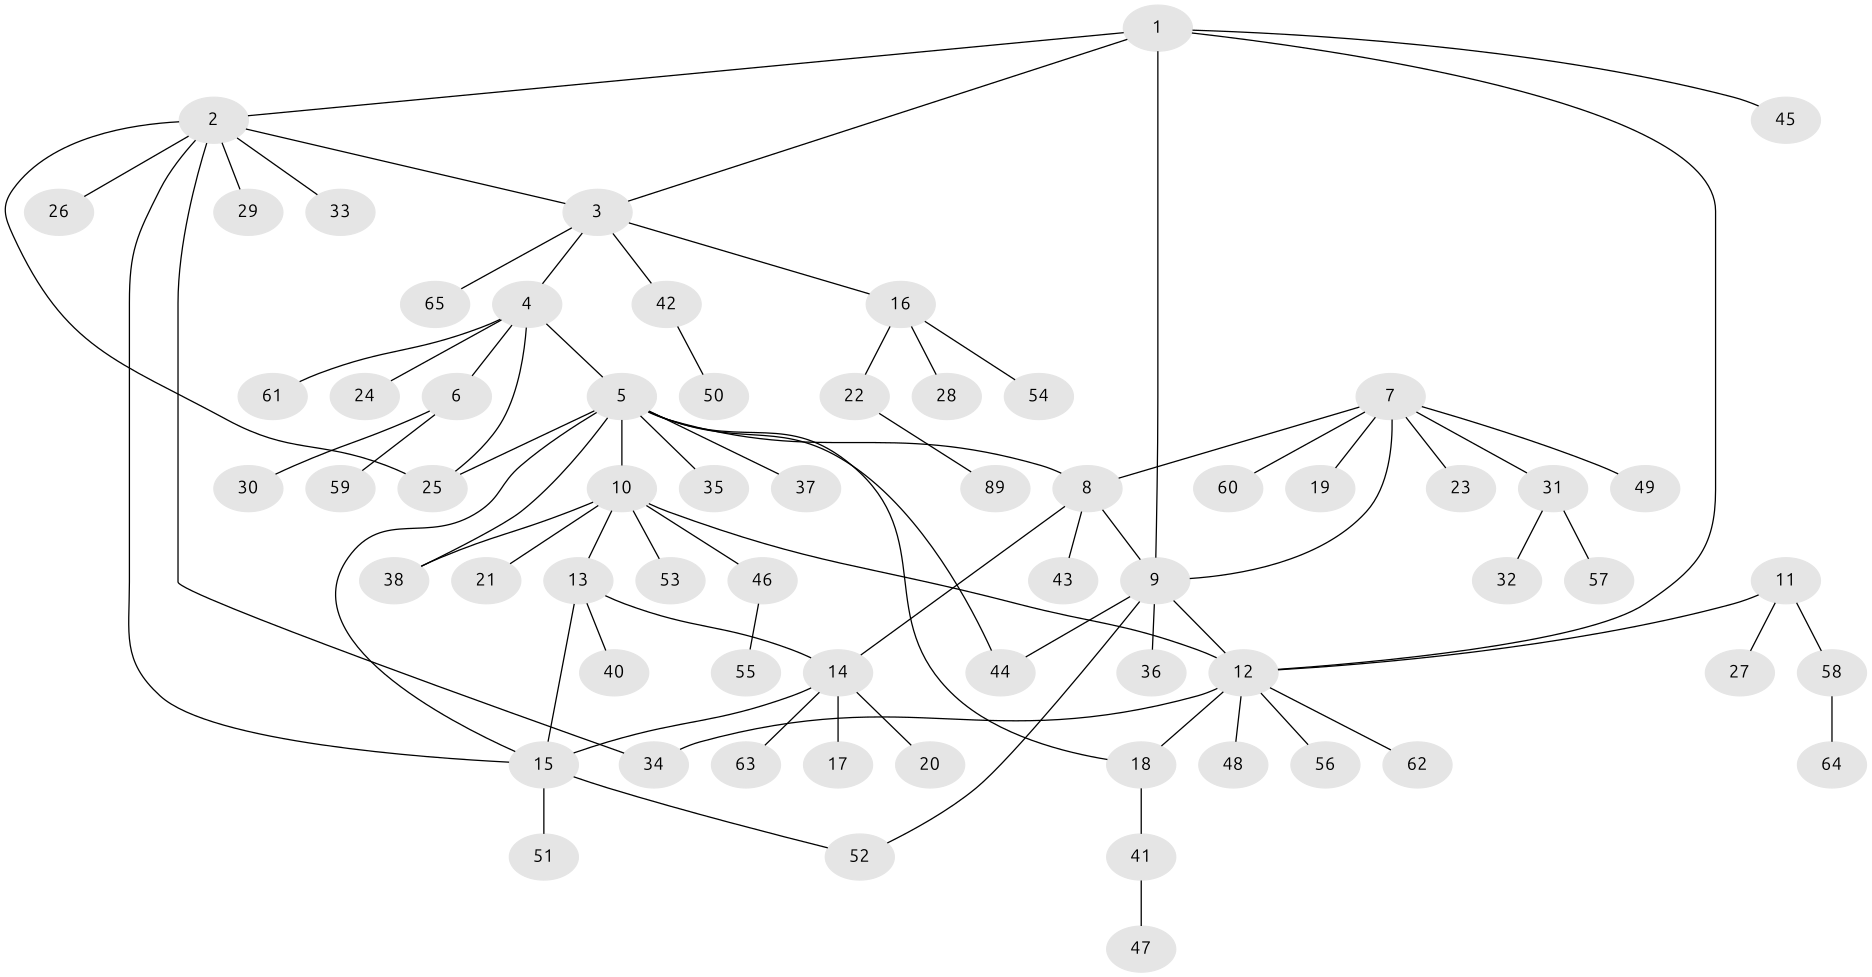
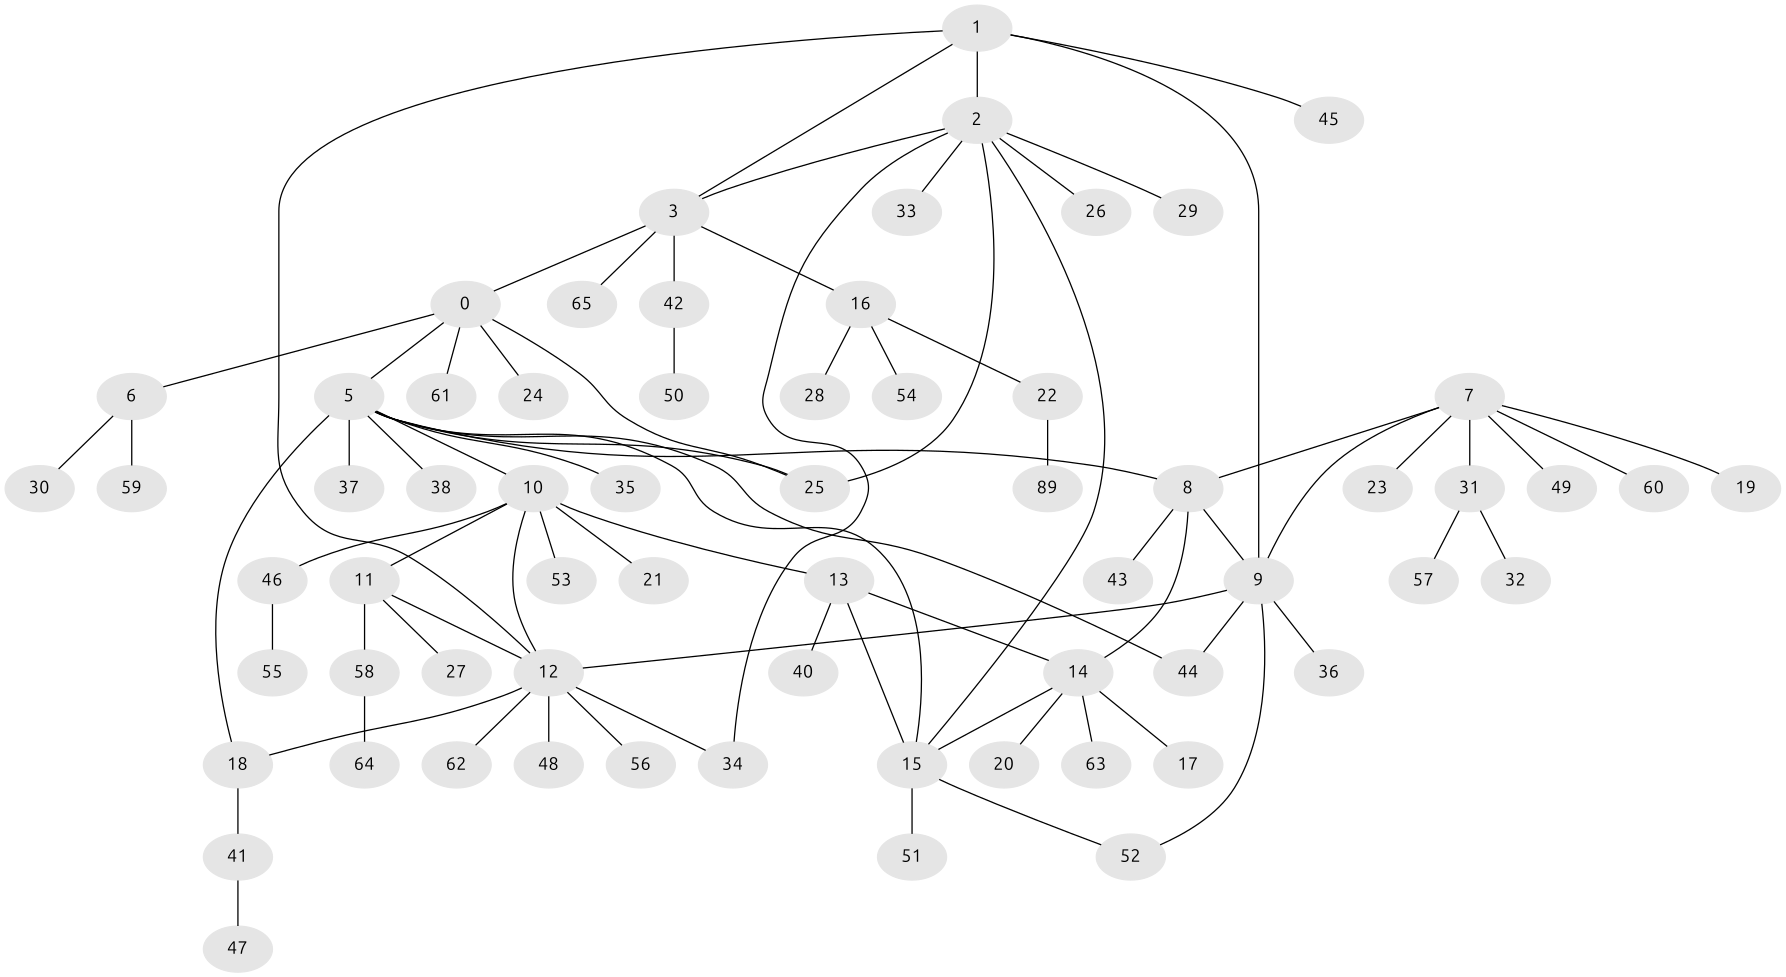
(527, 304) -> (466, 304)
(507, 533) -> (449, 535)
